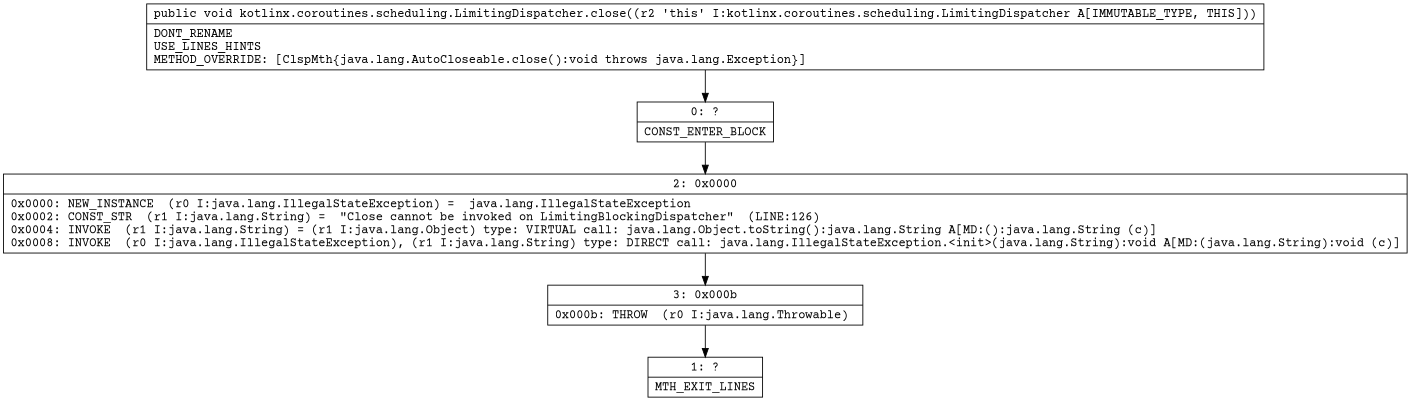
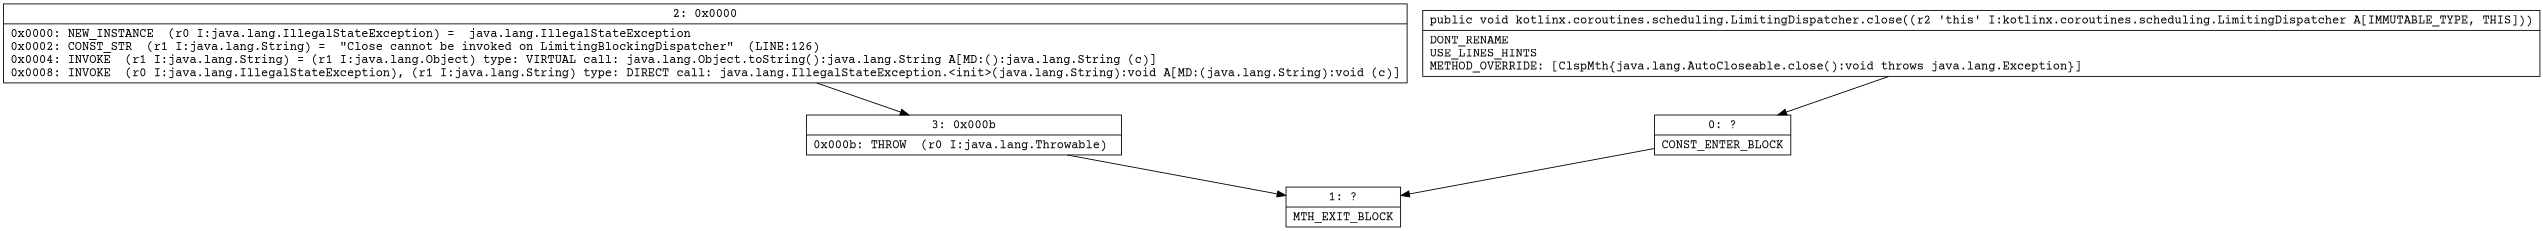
(705, 154) -> (1532, 171)
(705, 387) -> (1343, 217)
